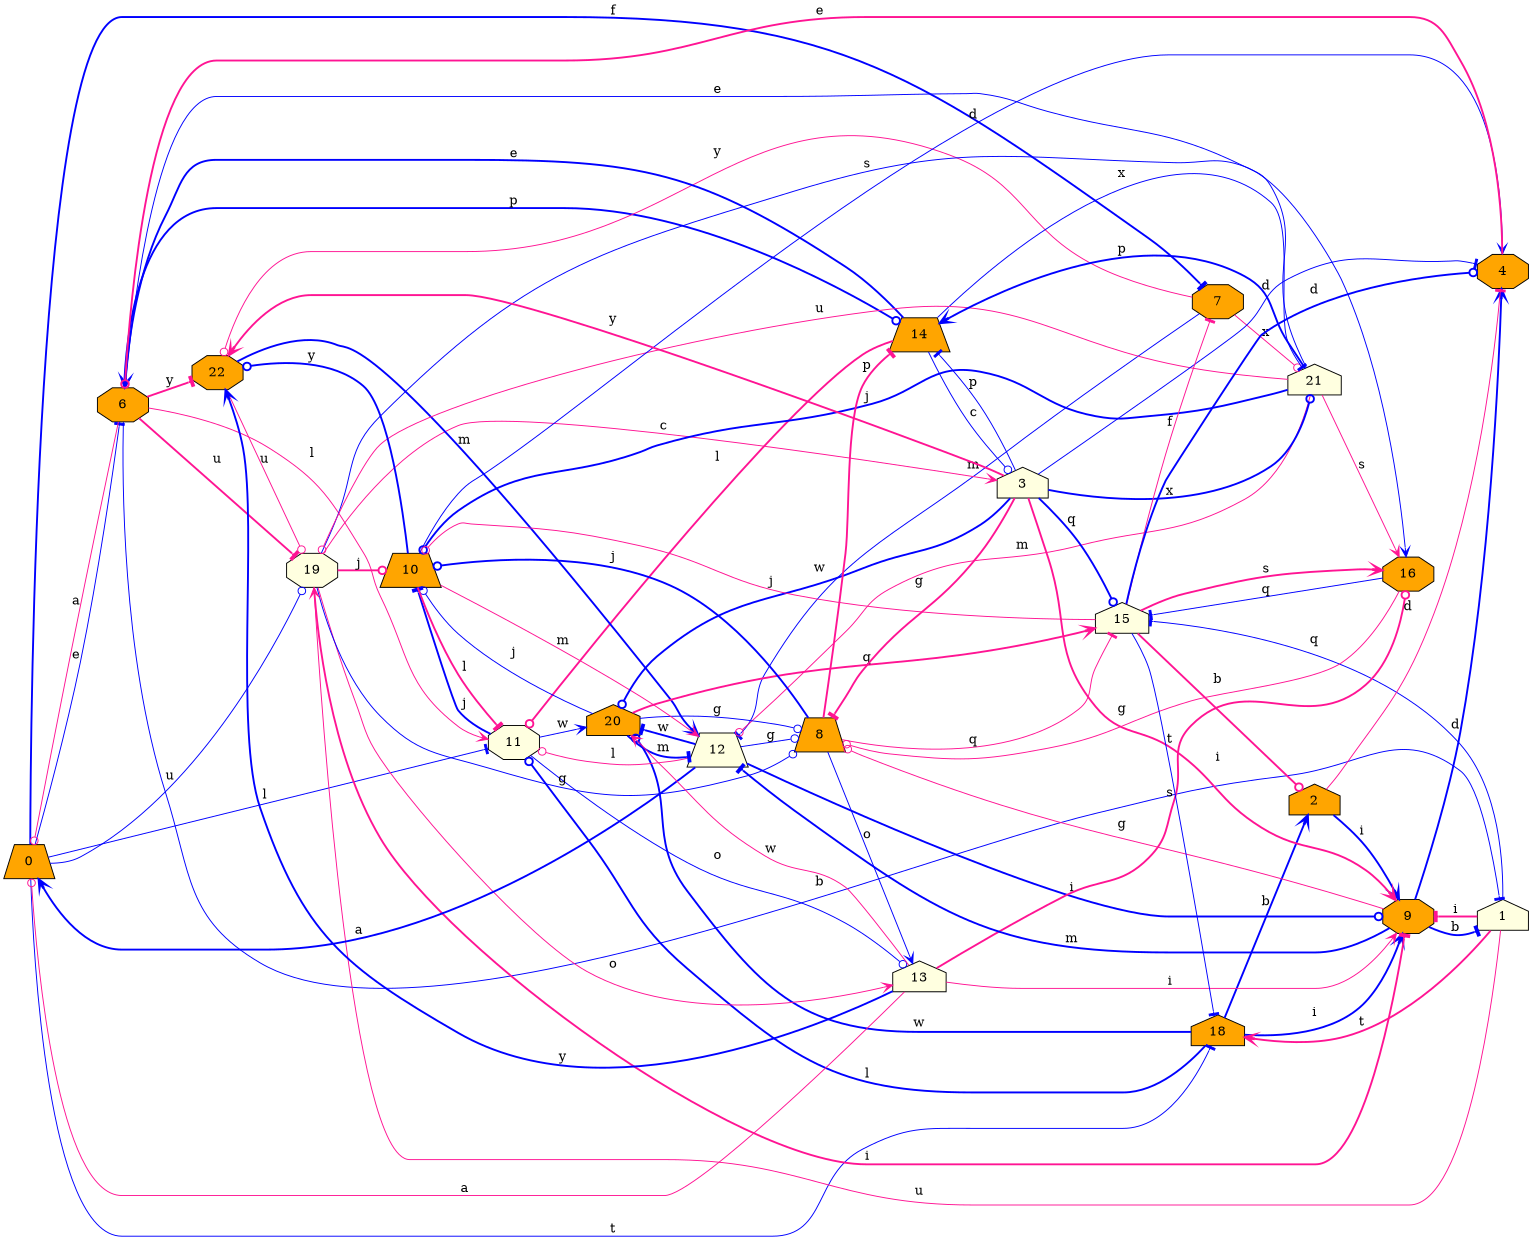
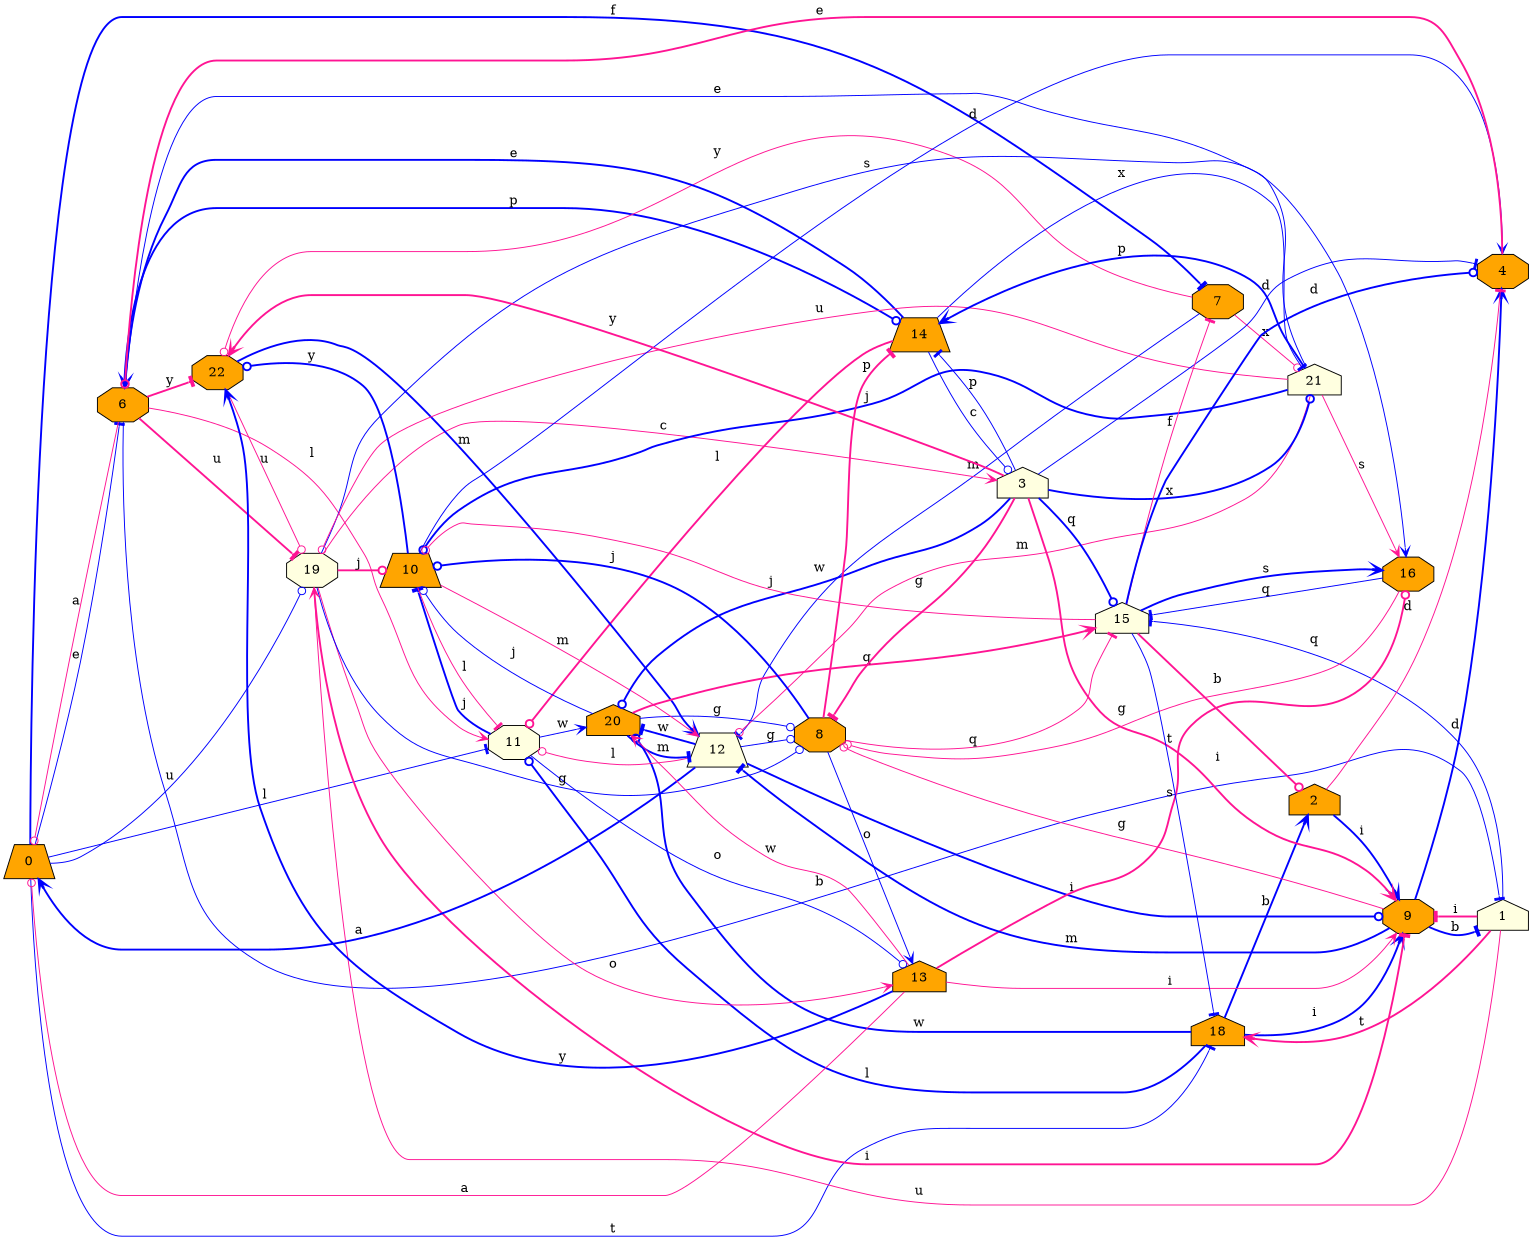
(1255, 578) -> (1255, 578)
(450, 660) -> (450, 660)
(820, 735) -> (820, 735)
(919, 978) -> (919, 978)
